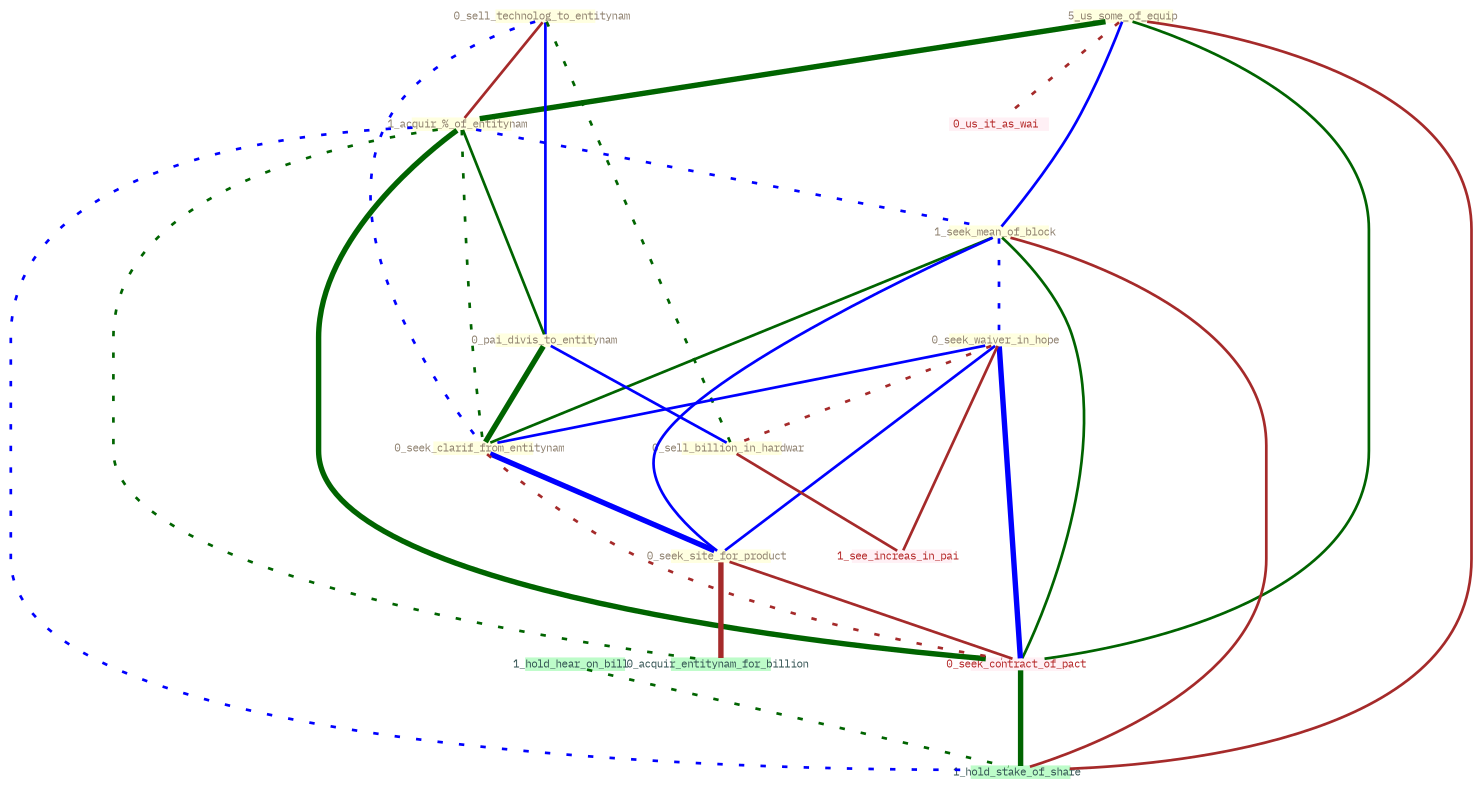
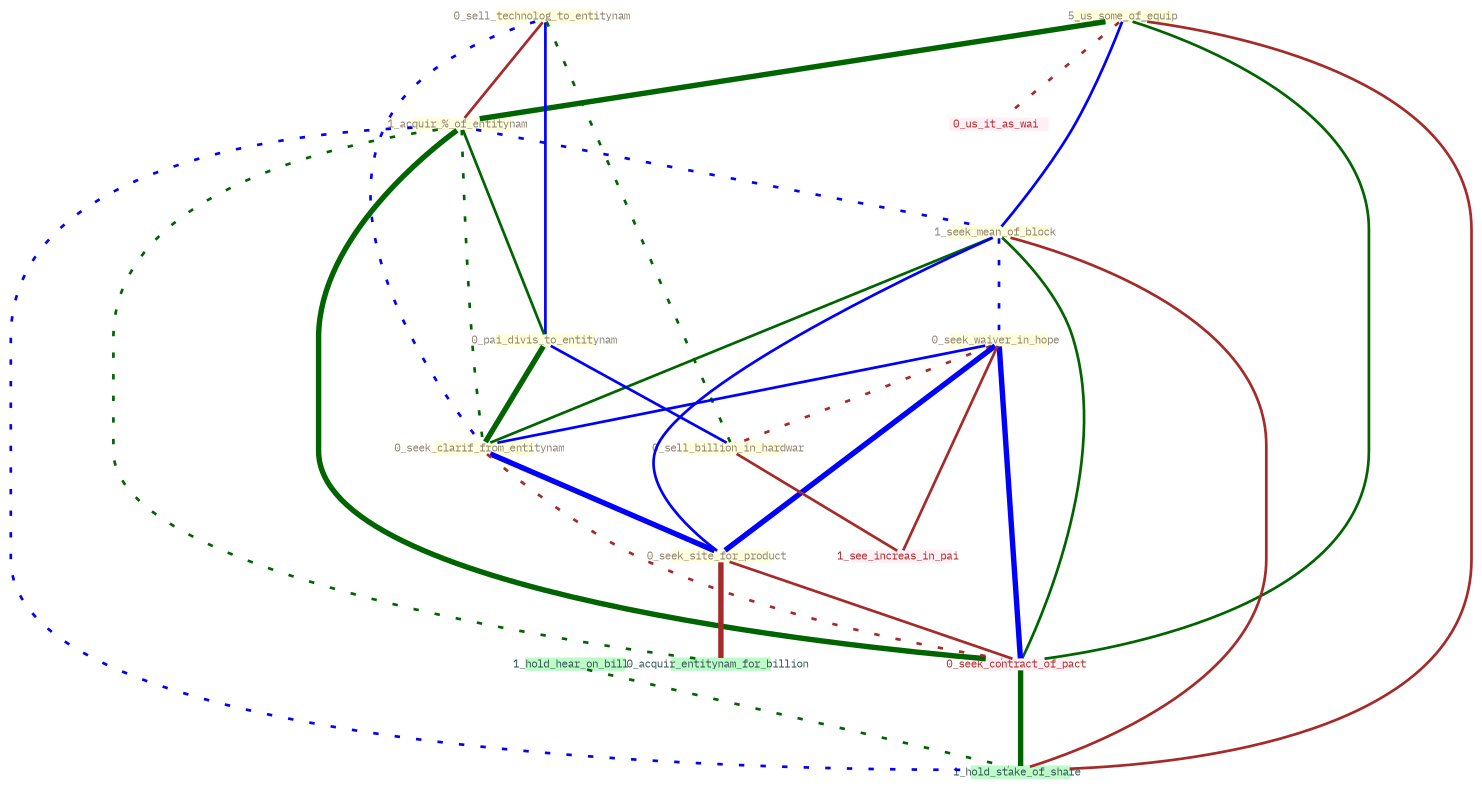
(860, 448) -> (860, 448)
